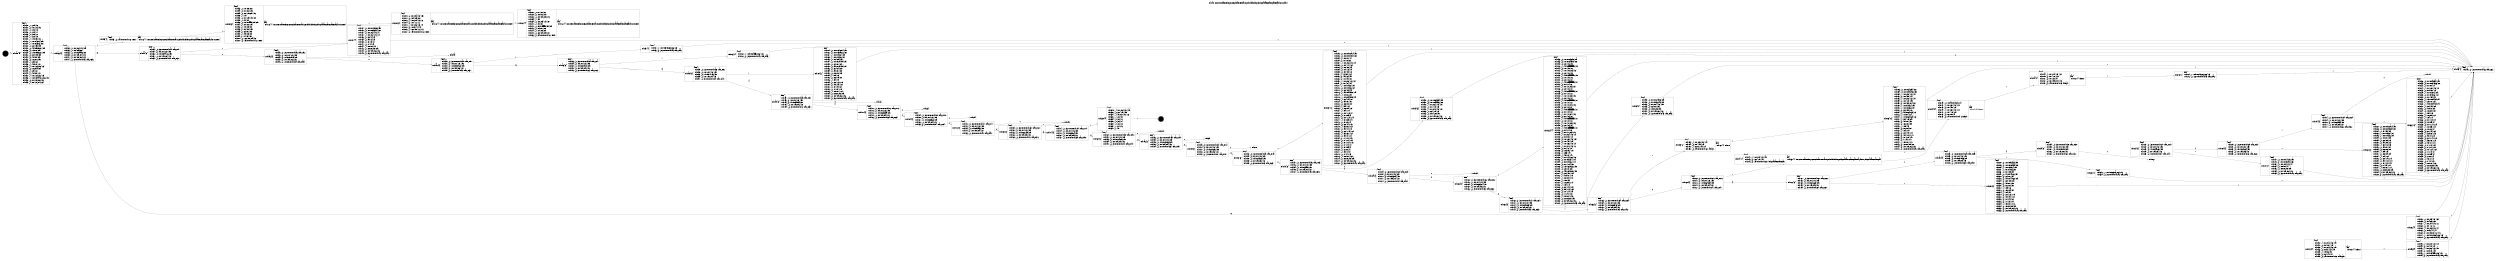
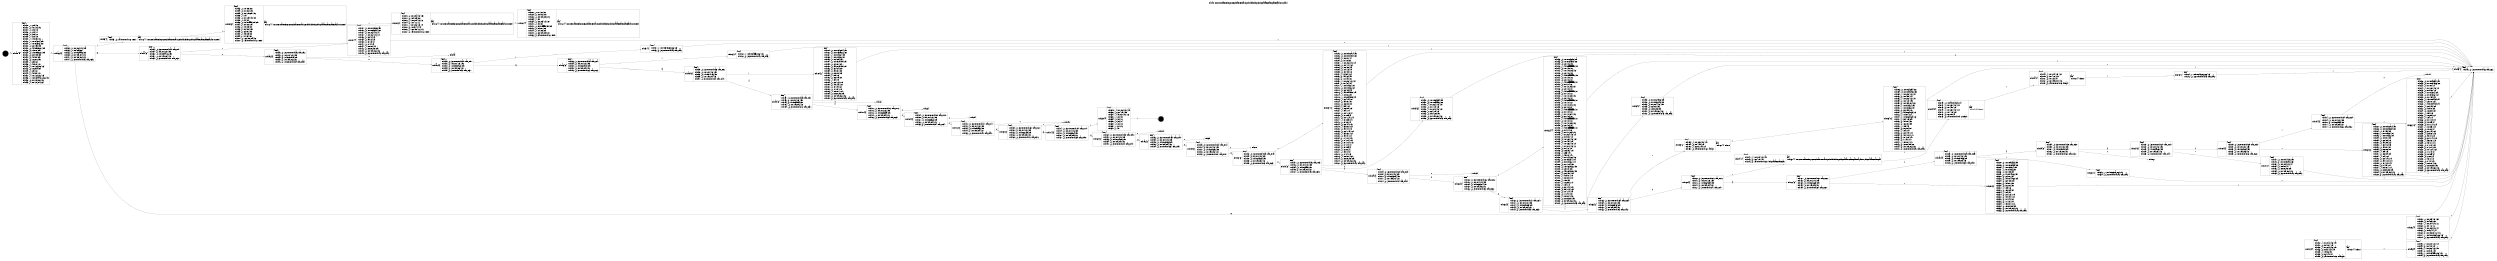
none -> (2104, 149)
